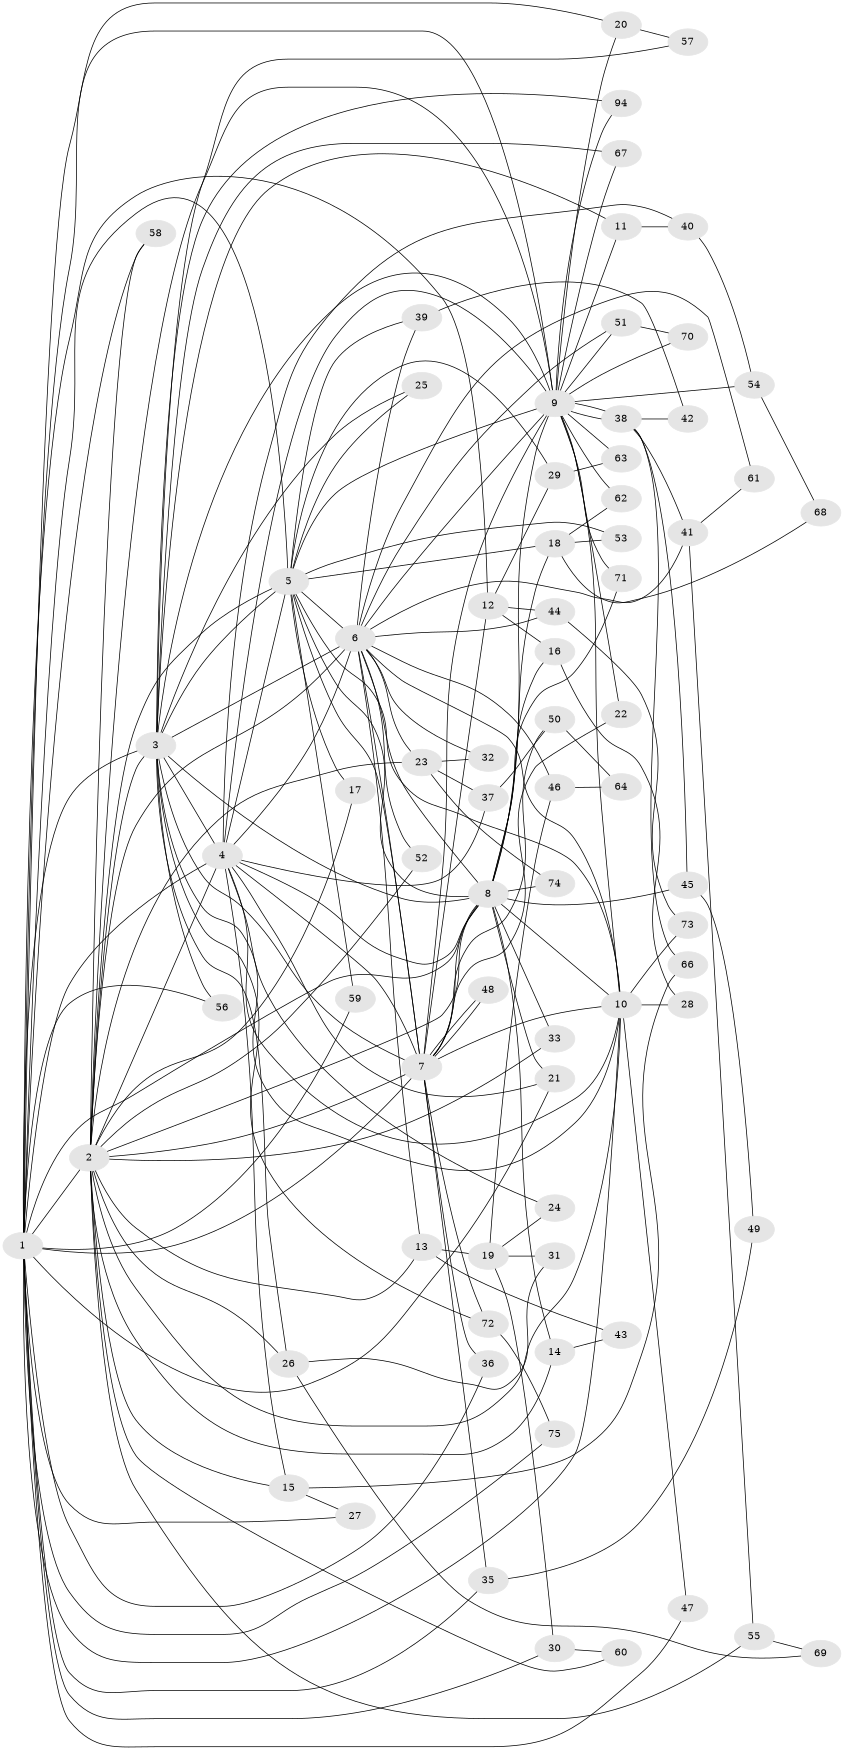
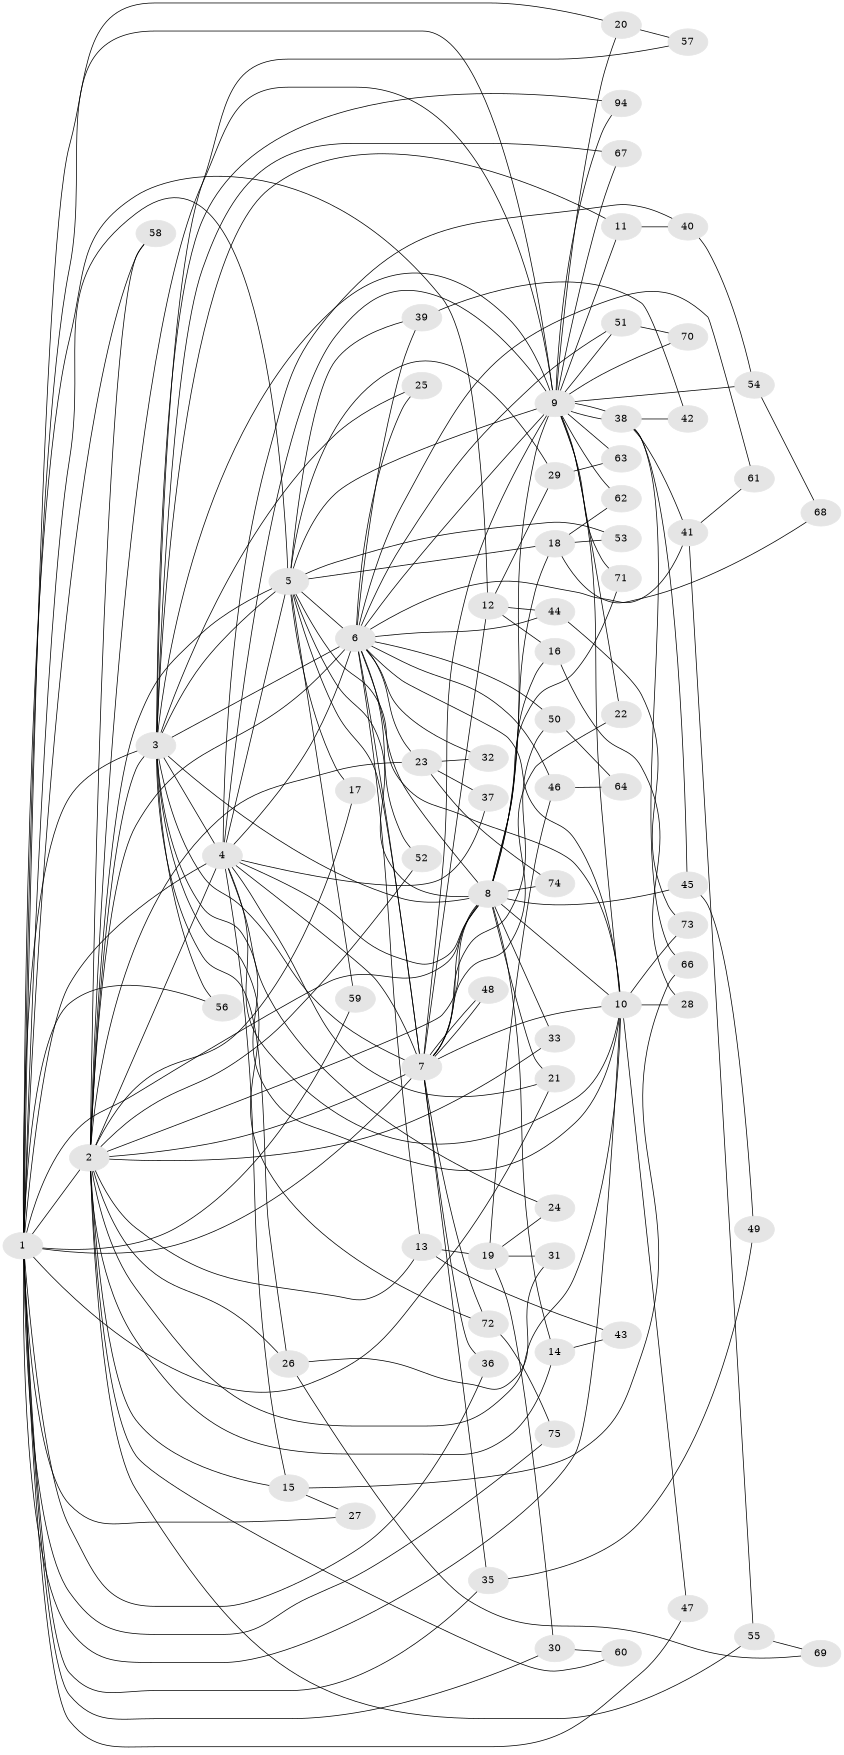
(333, 470) -> (371, 508)
(525, 757) -> (463, 666)
